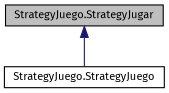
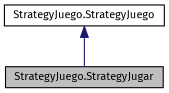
(84, 52) -> (84, 52)
